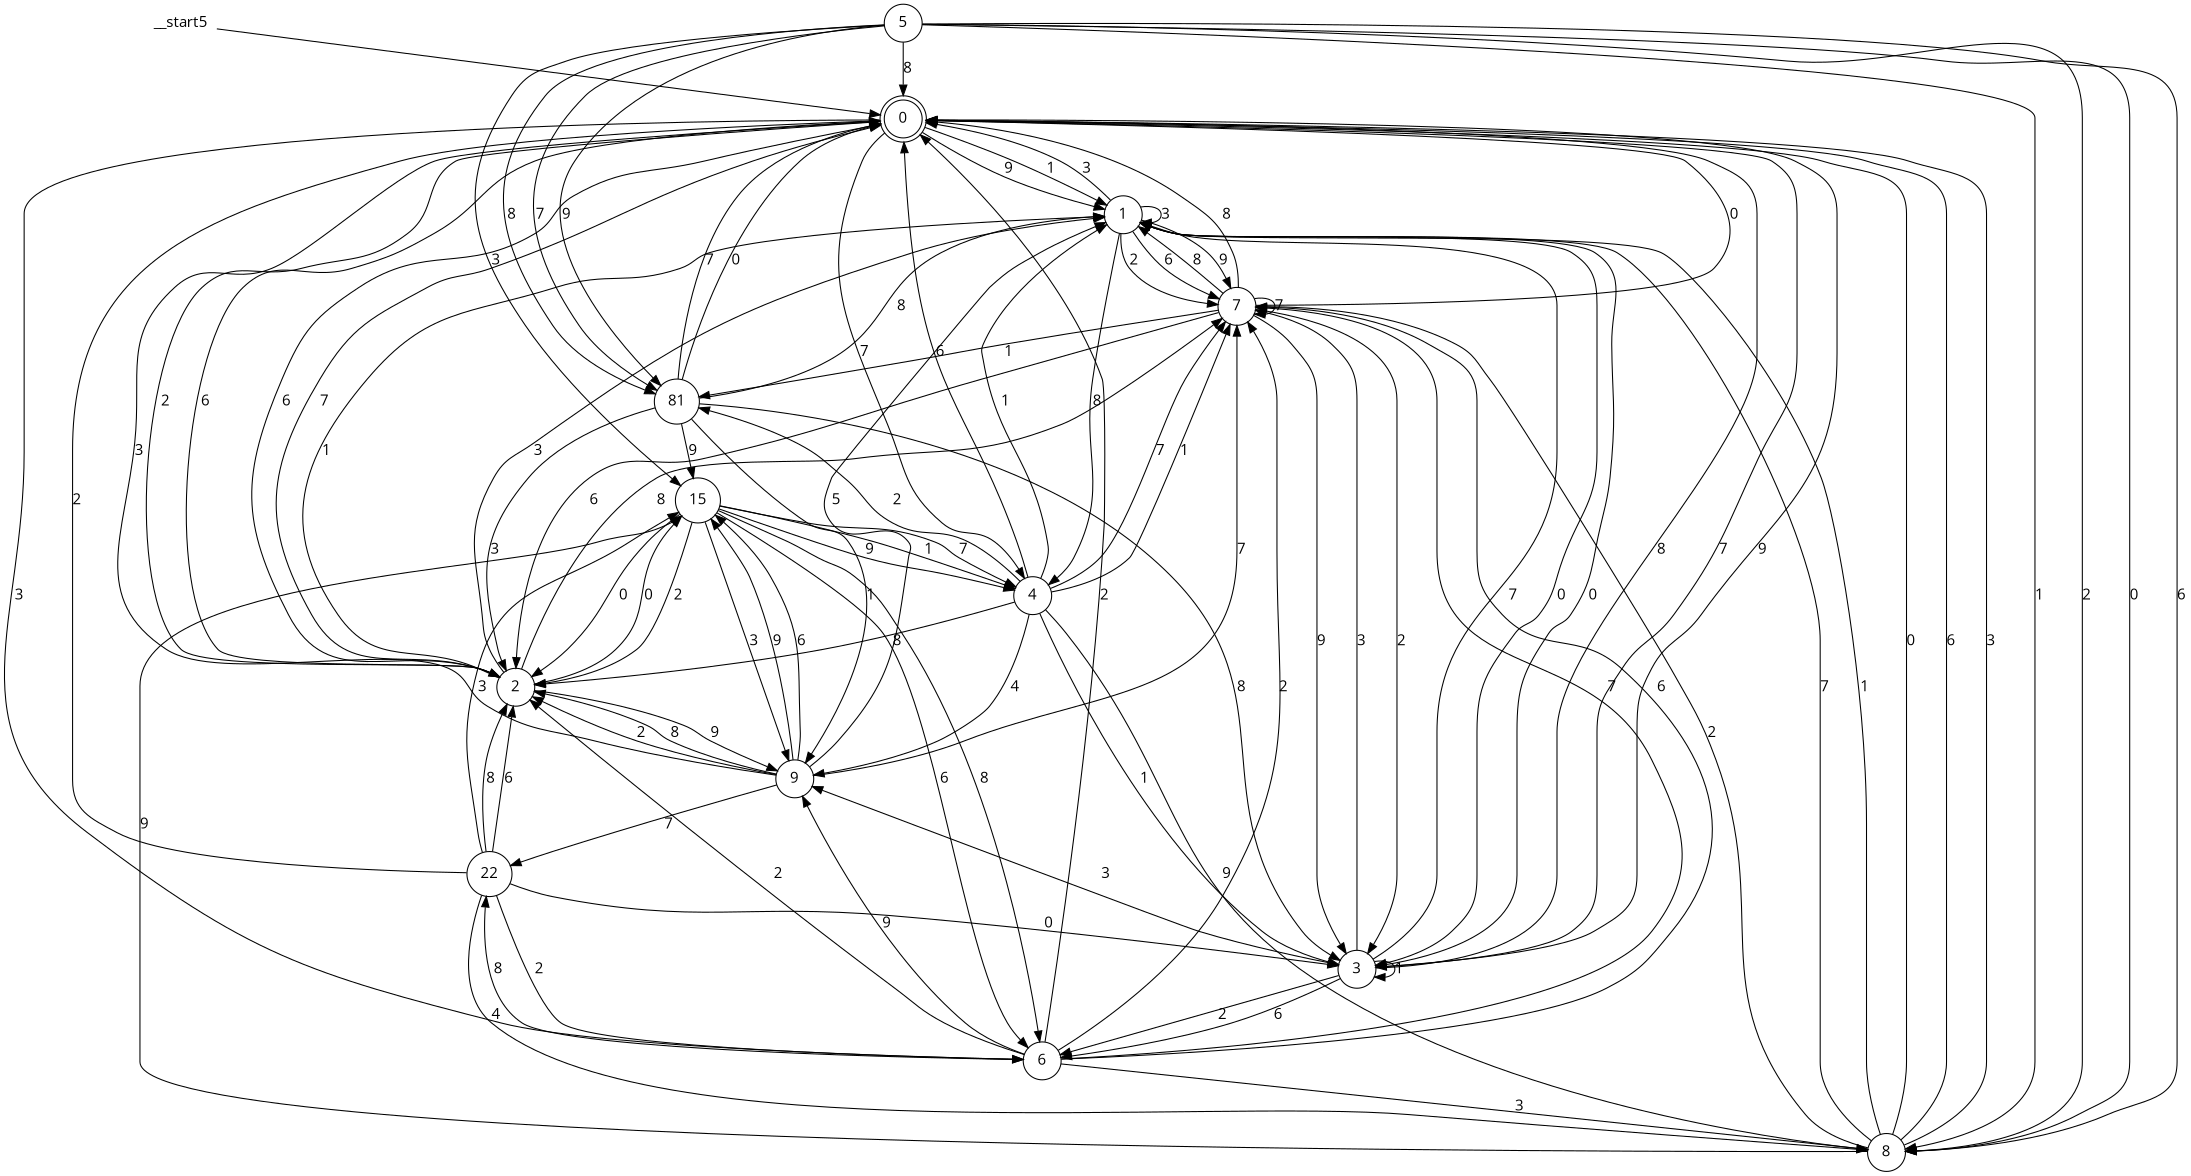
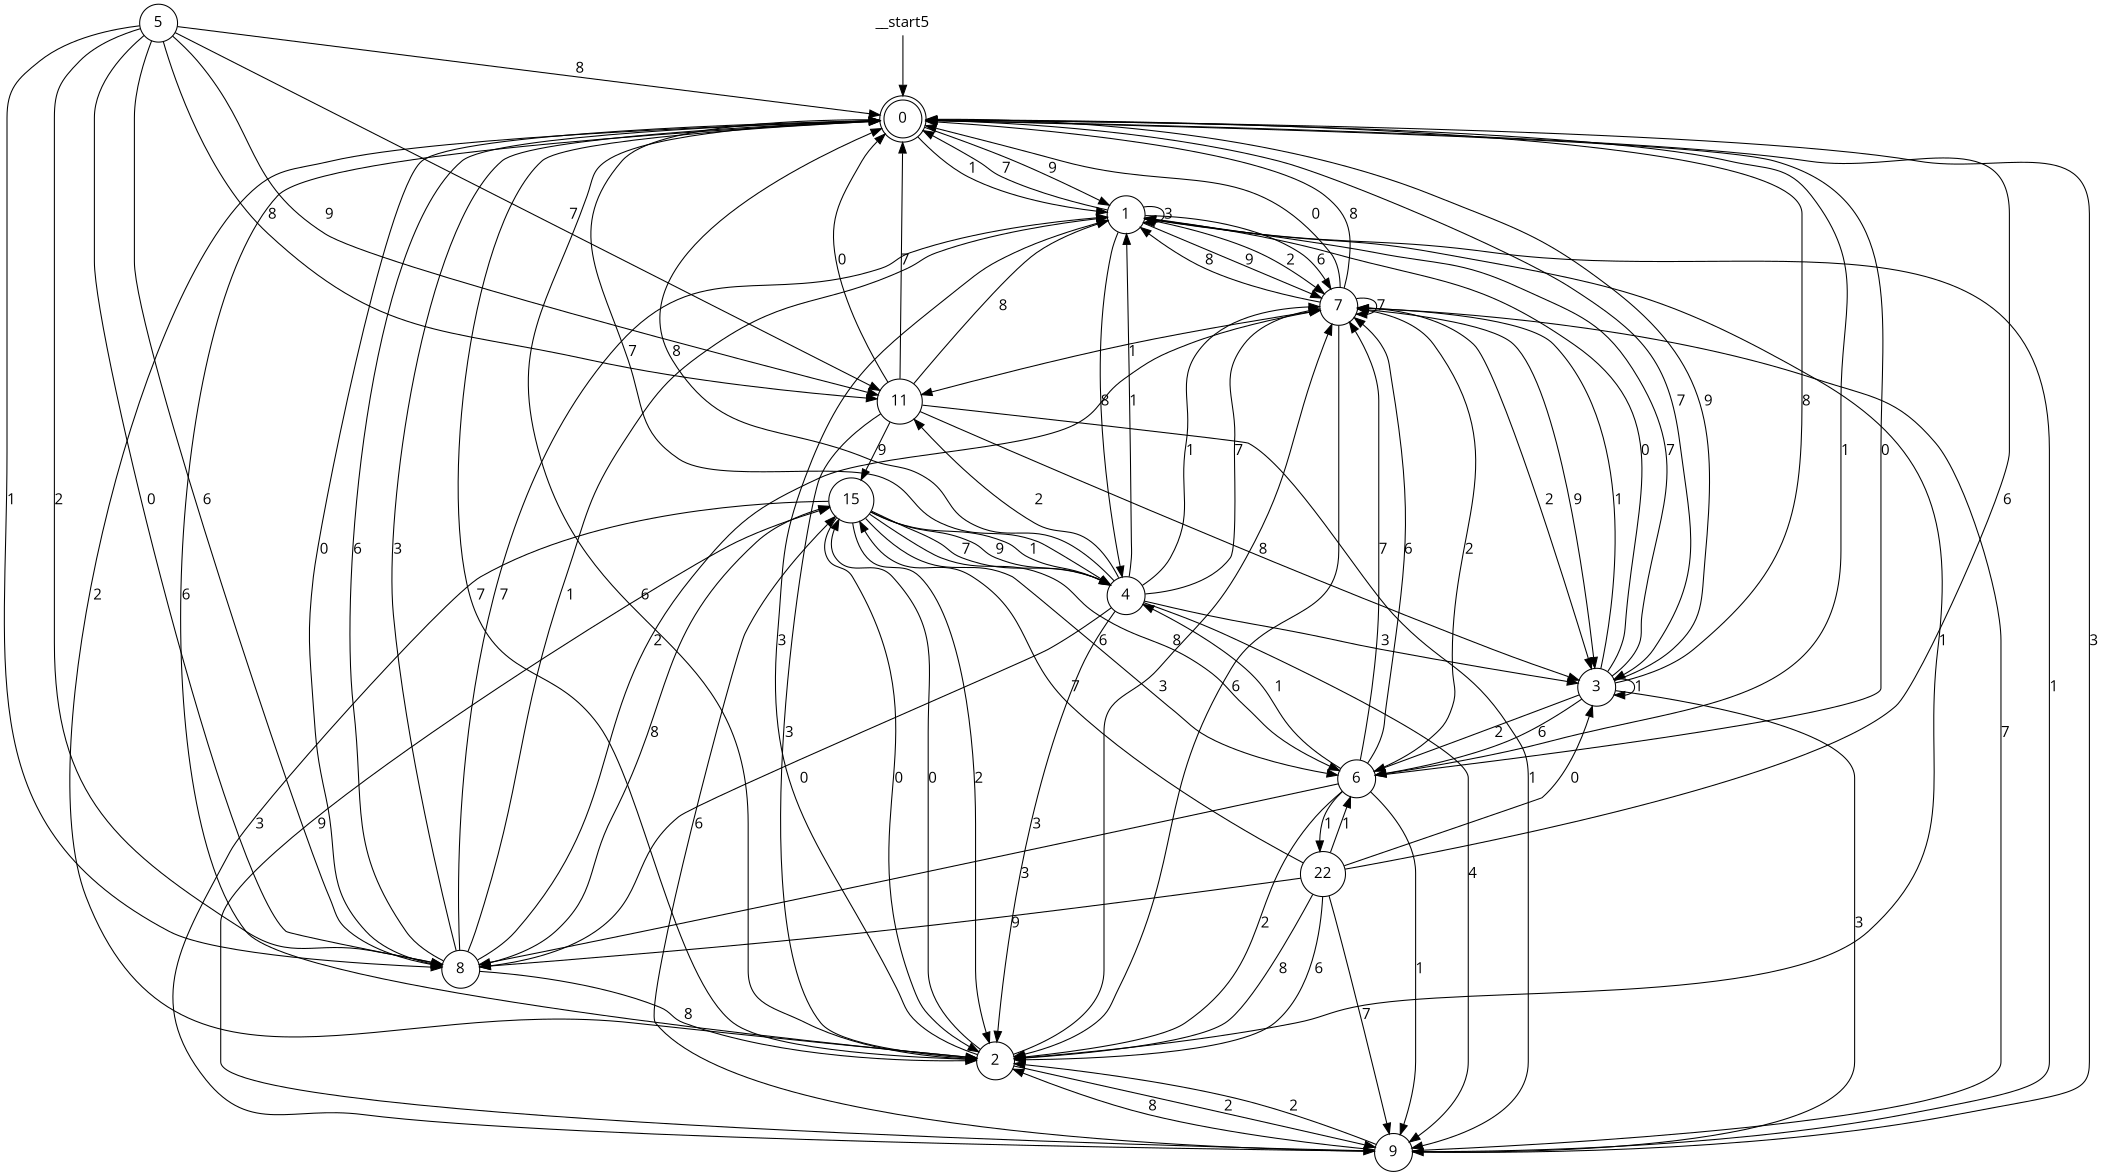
(503, 110) -> none
(1087, 169) -> (1007, 169)
(941, 352) -> (677, 352)
(677, 402) -> (900, 402)
(1597, 428) -> none
(77, 500) -> (2008, 500)
(662, 500) -> (1164, 687)
(836, 500) -> (2054, 687)
(19, 596) -> (1846, 451)
(1105, 596) -> (1886, 451)
(897, 641) -> (1037, 825)
(1362, 641) -> (1619, 500)
none -> (1256, 679)
(483, 687) -> (1076, 687)
(715, 733) -> (1229, 1107)
(1145, 779) -> (1386, 641)
(648, 822) -> (1360, 1015)
(145, 825) -> (655, 733)
(1227, 874) -> (804, 779)
(887, 923) -> (1420, 969)
(498, 969) -> (1329, 825)
(539, 969) -> (1347, 825)
(496, 1015) -> (1016, 923)
none -> (755, 1043)
